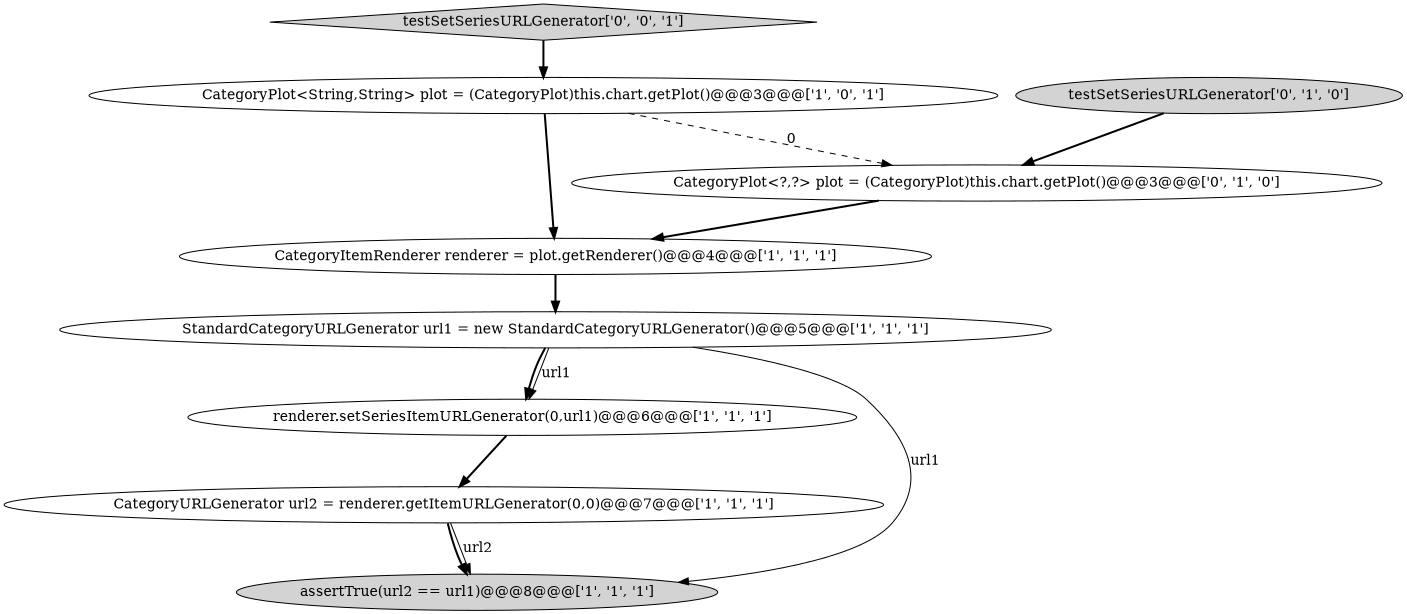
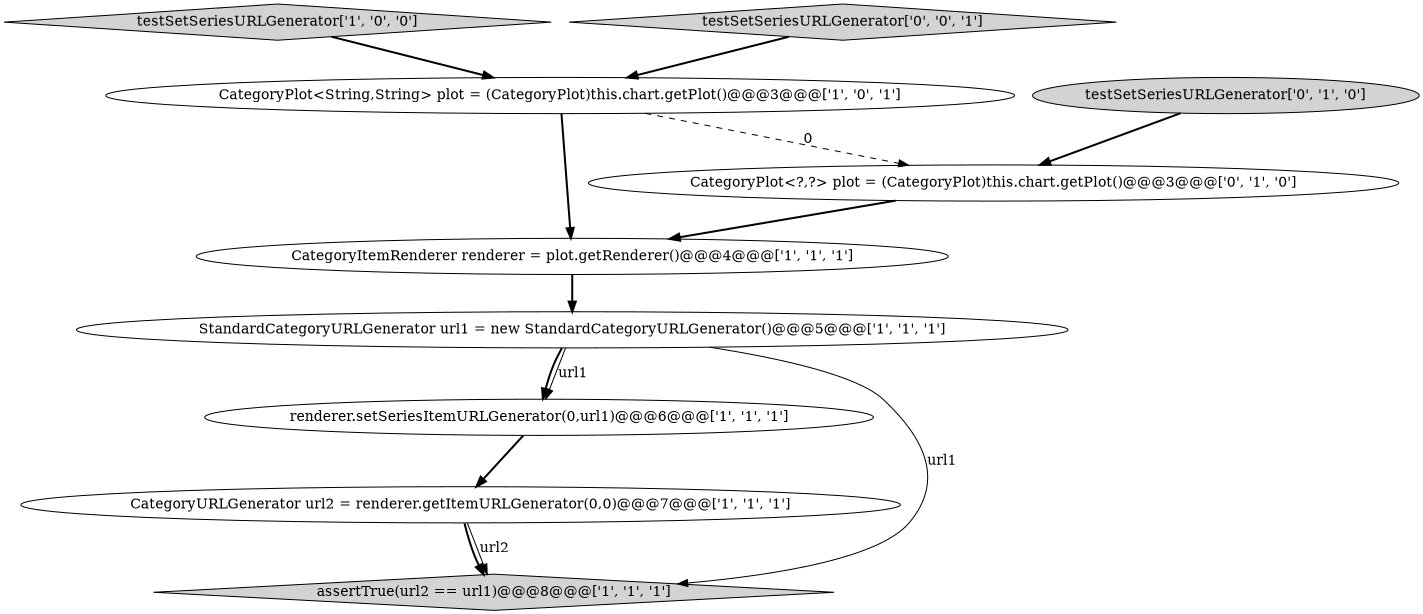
none -> (278, 22)
(477, 592) -> (494, 592)
